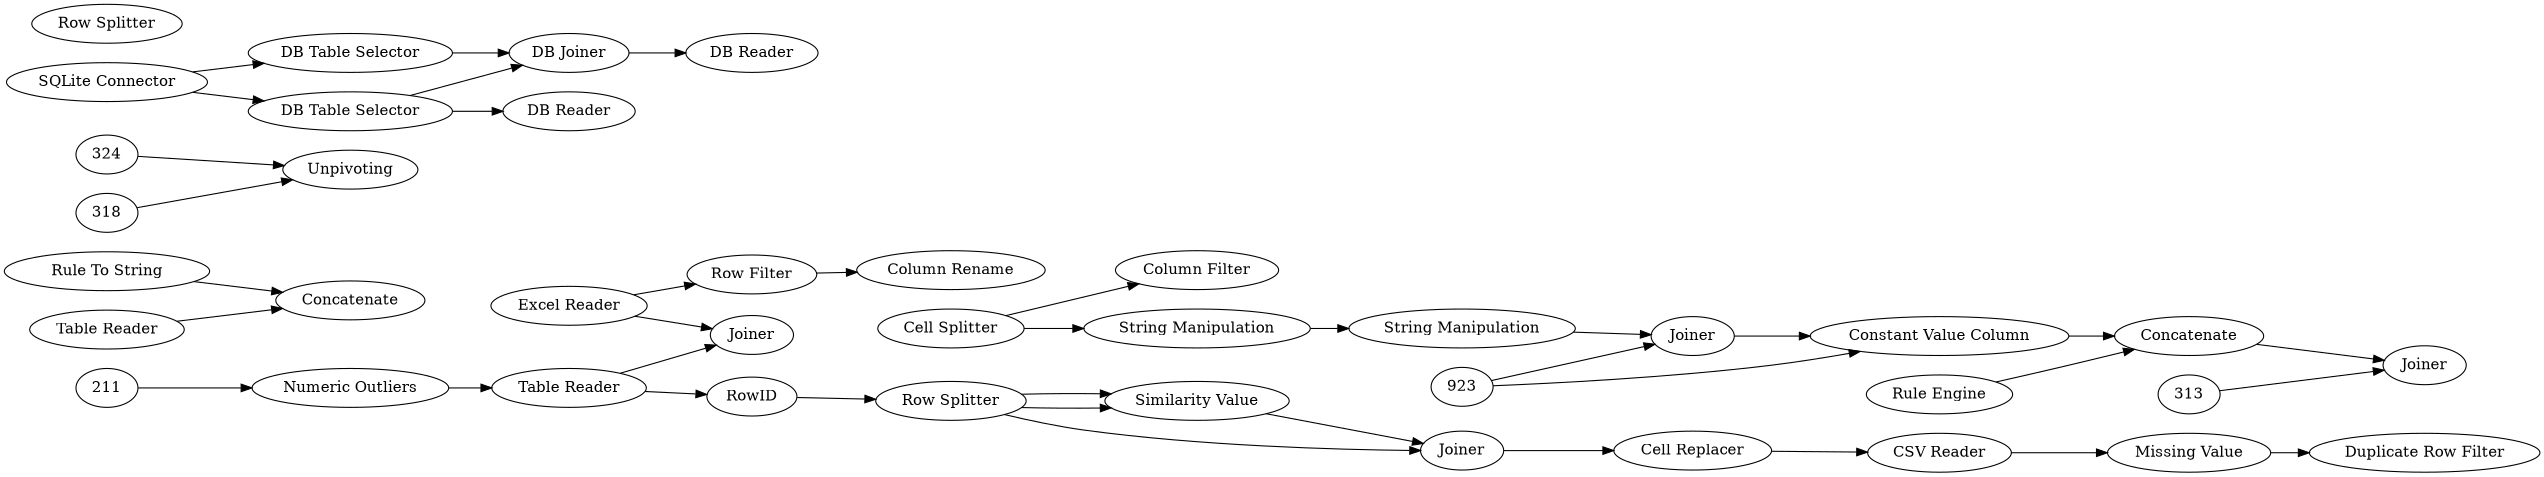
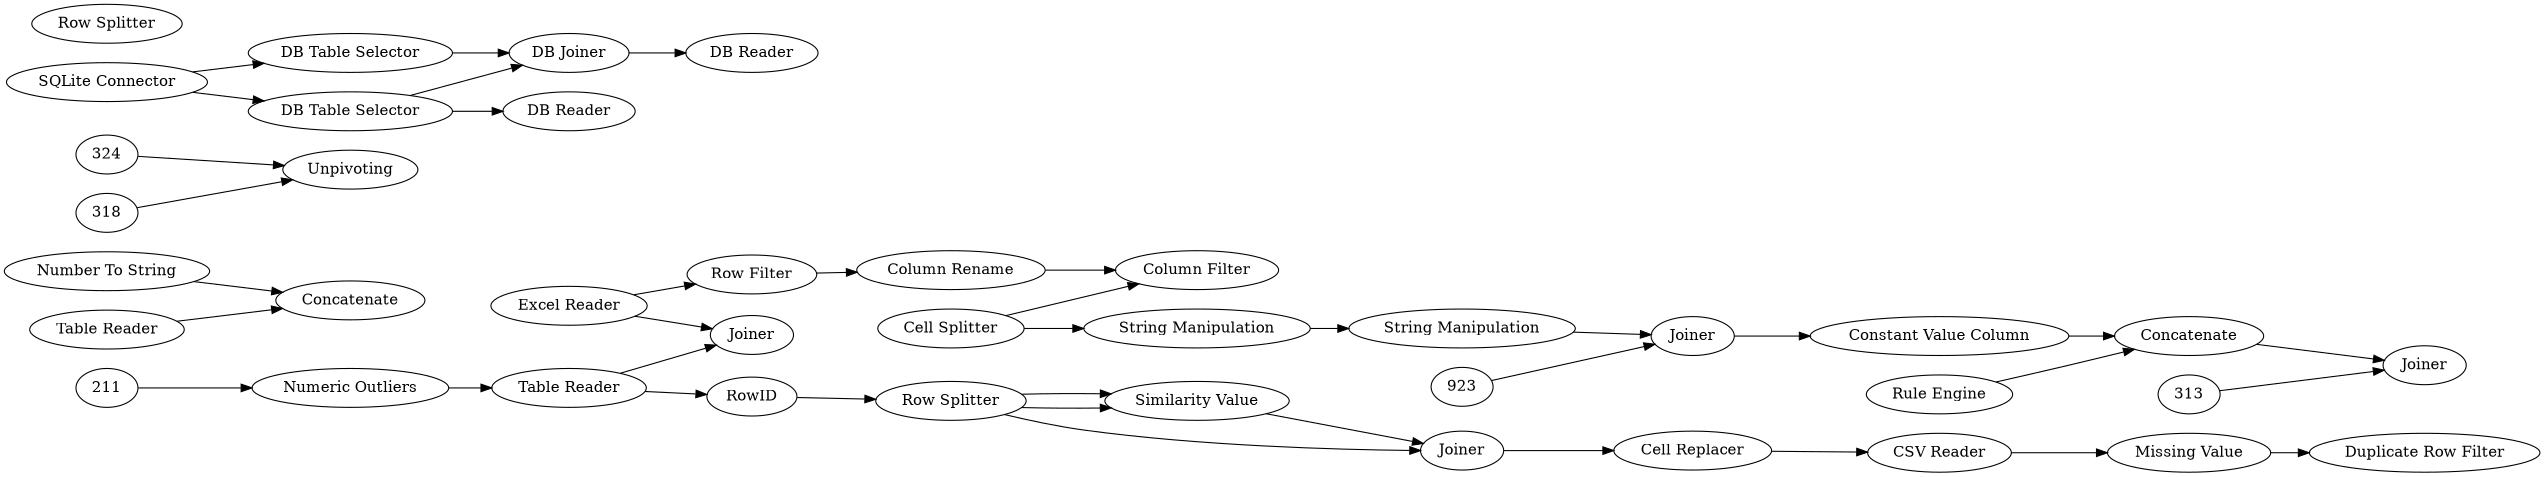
none -> (1075, 270)
(107, 271) -> (107, 271)
(1672, 375) -> none
